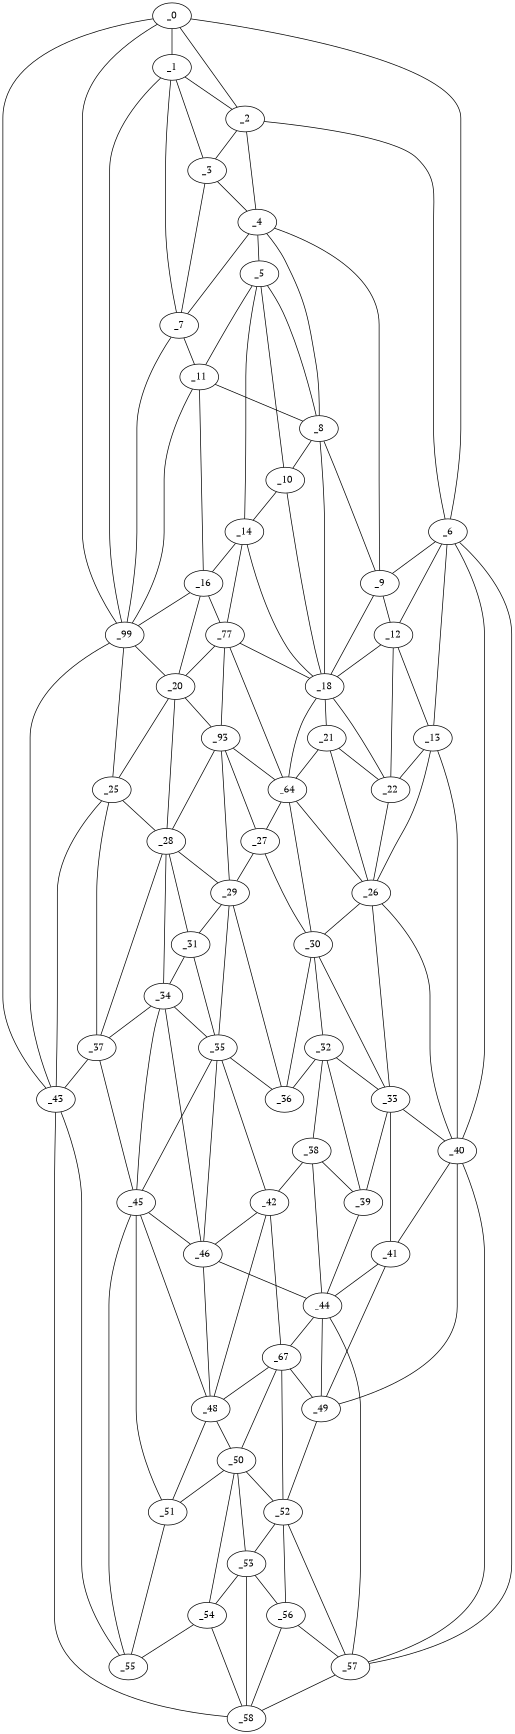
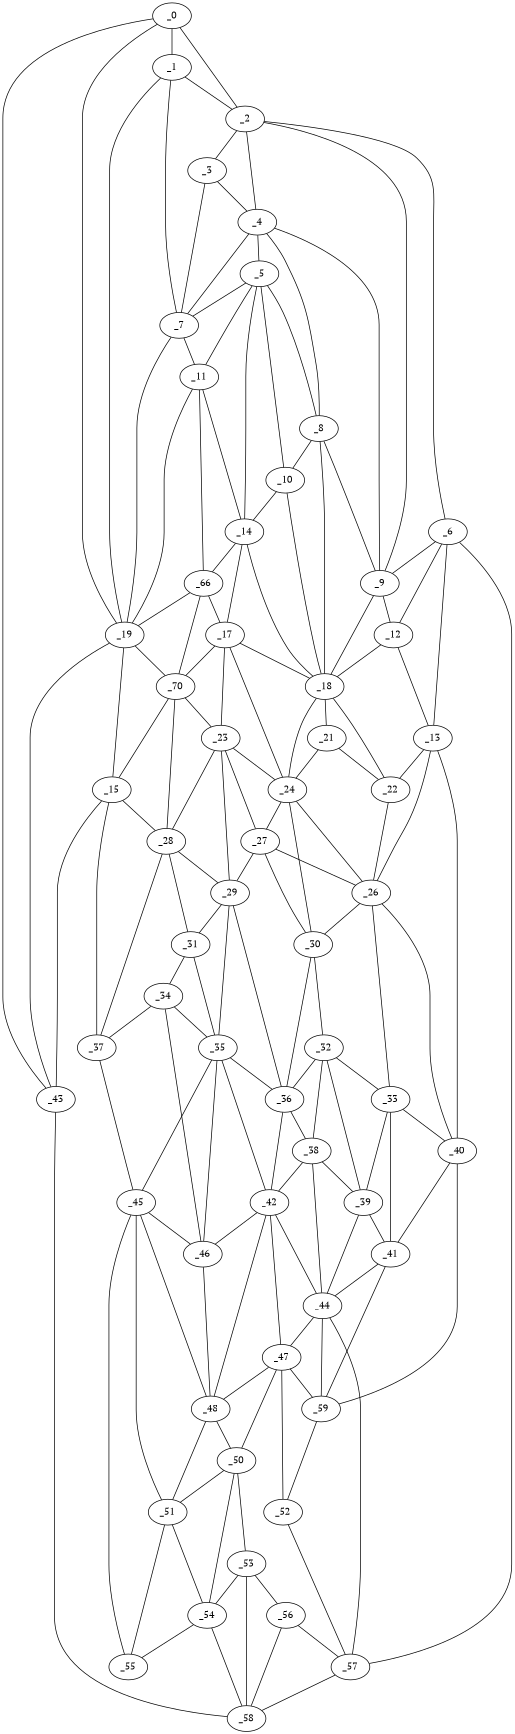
(190, 119) -> none
(461, 170) -> none
none -> (219, 300)
none -> (406, 304)
(259, 403) -> (222, 454)
(204, 583) -> (204, 583)
(125, 635) -> (125, 635)
(225, 635) -> (225, 635)
(176, 687) -> (176, 687)
(392, 712) -> none
(221, 738) -> (221, 738)
(112, 790) -> (112, 790)
(287, 790) -> (287, 790)
(349, 816) -> (316, 867)
(484, 840) -> none
(165, 919) -> none
(352, 1022) -> none
(76, 1074) -> none
(144, 1099) -> none
none -> (298, 1125)
none -> (277, 1151)
none -> (377, 1228)
(263, 1280) -> (296, 1254)
(282, 1357) -> (282, 1357)
(82, 1387) -> none
(321, 1409) -> (321, 1409)
(484, 1443) -> none
(260, 1486) -> none
(265, 1538) -> none
none -> (187, 1564)
(285, 1564) -> none
